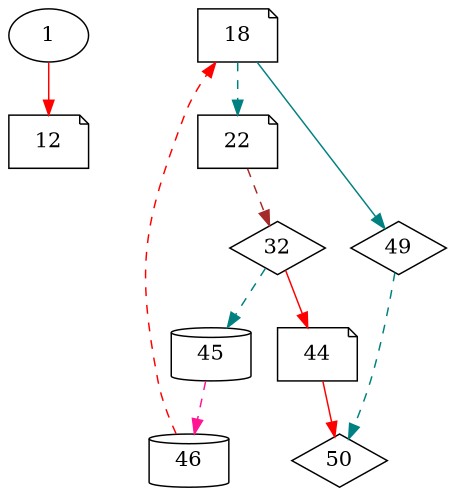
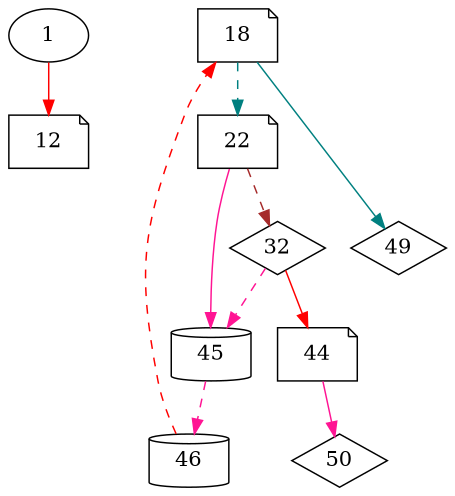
none -> (215, 240)
(251, 292) -> (251, 292)
(379, 350) -> none
(327, 402) -> (327, 402)
